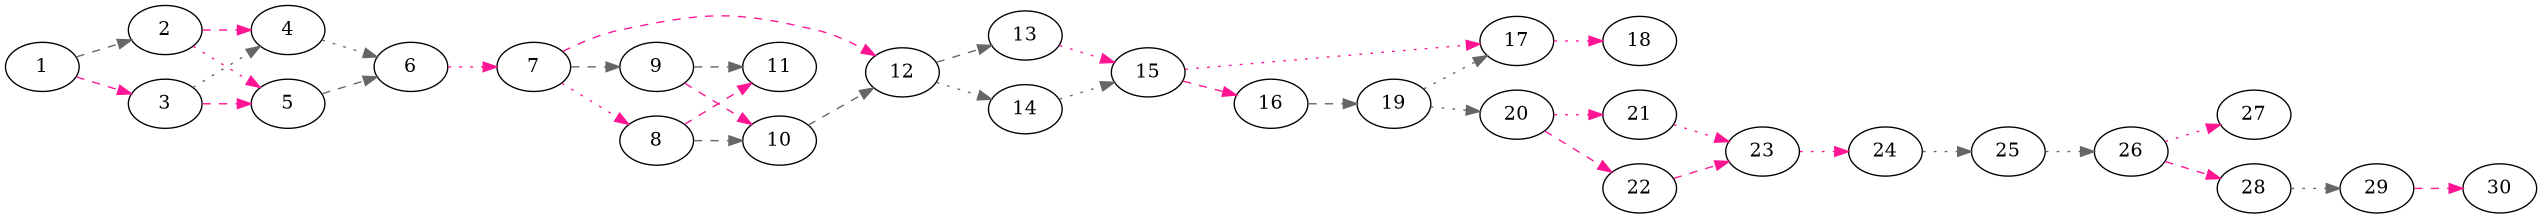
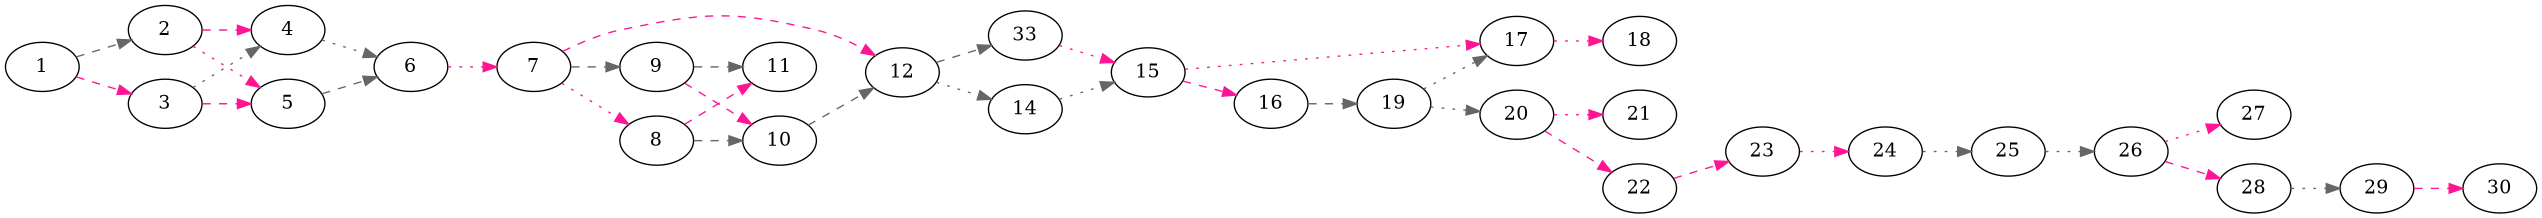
(1025, 35) -> (1025, 35)
(1695, 131) -> none
